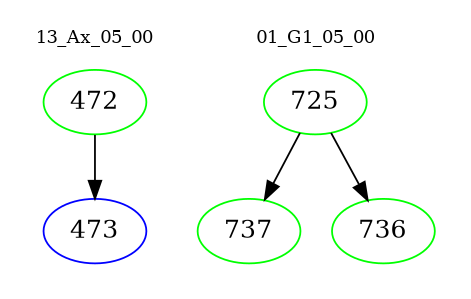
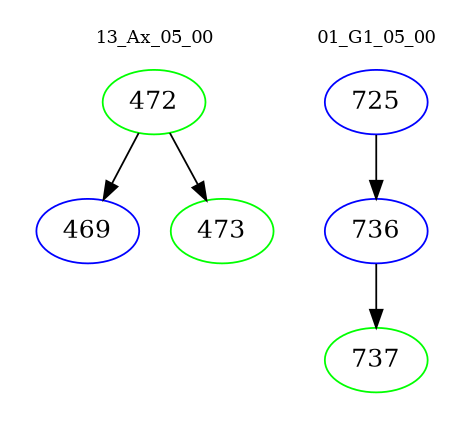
(315, 102) -> (376, 102)
(287, 158) -> (376, 287)
none -> (88, 231)
(95, 231) -> (222, 231)
(383, 231) -> (376, 231)
